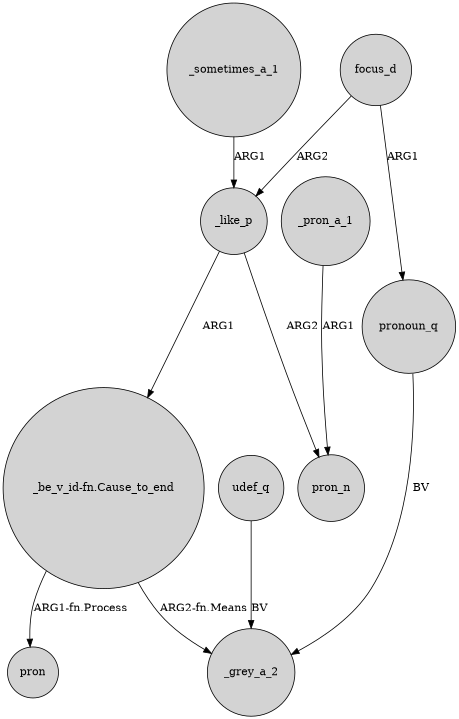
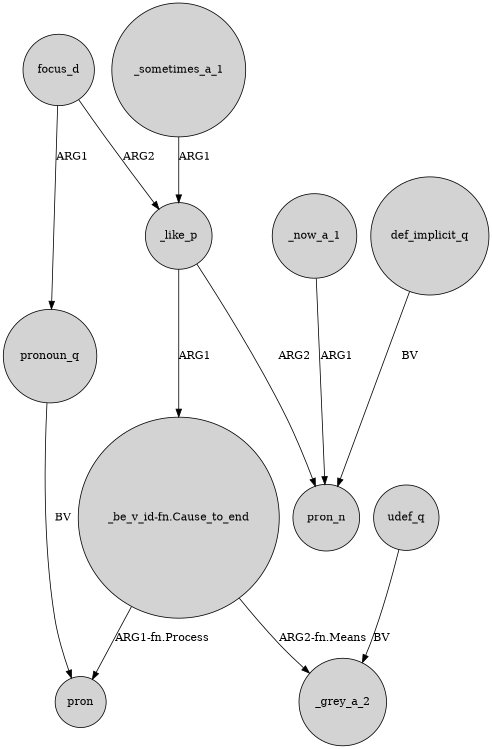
(326, 221) -> (315, 236)
none -> (430, 236)
(396, 531) -> (47, 538)
